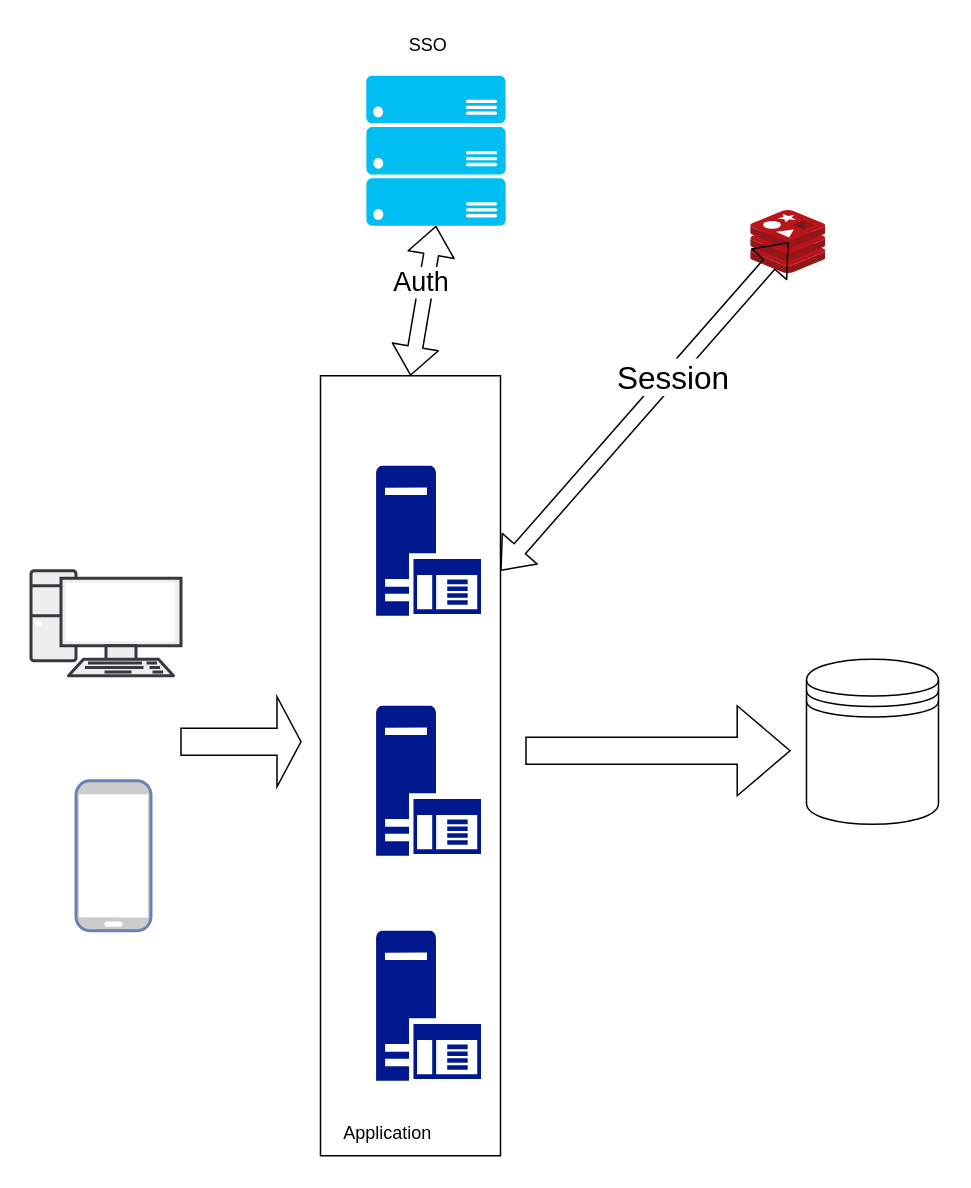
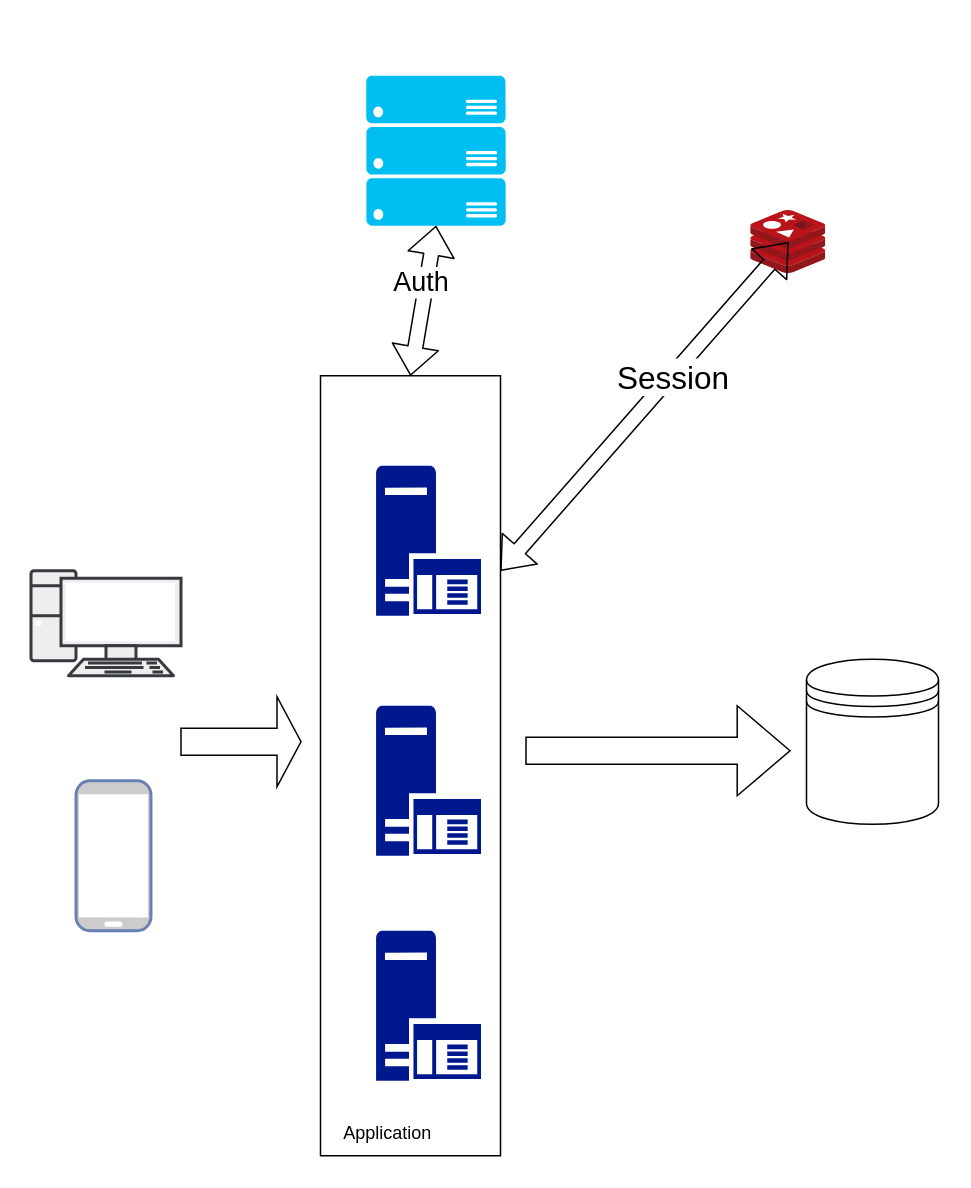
(428, 46) -> none
